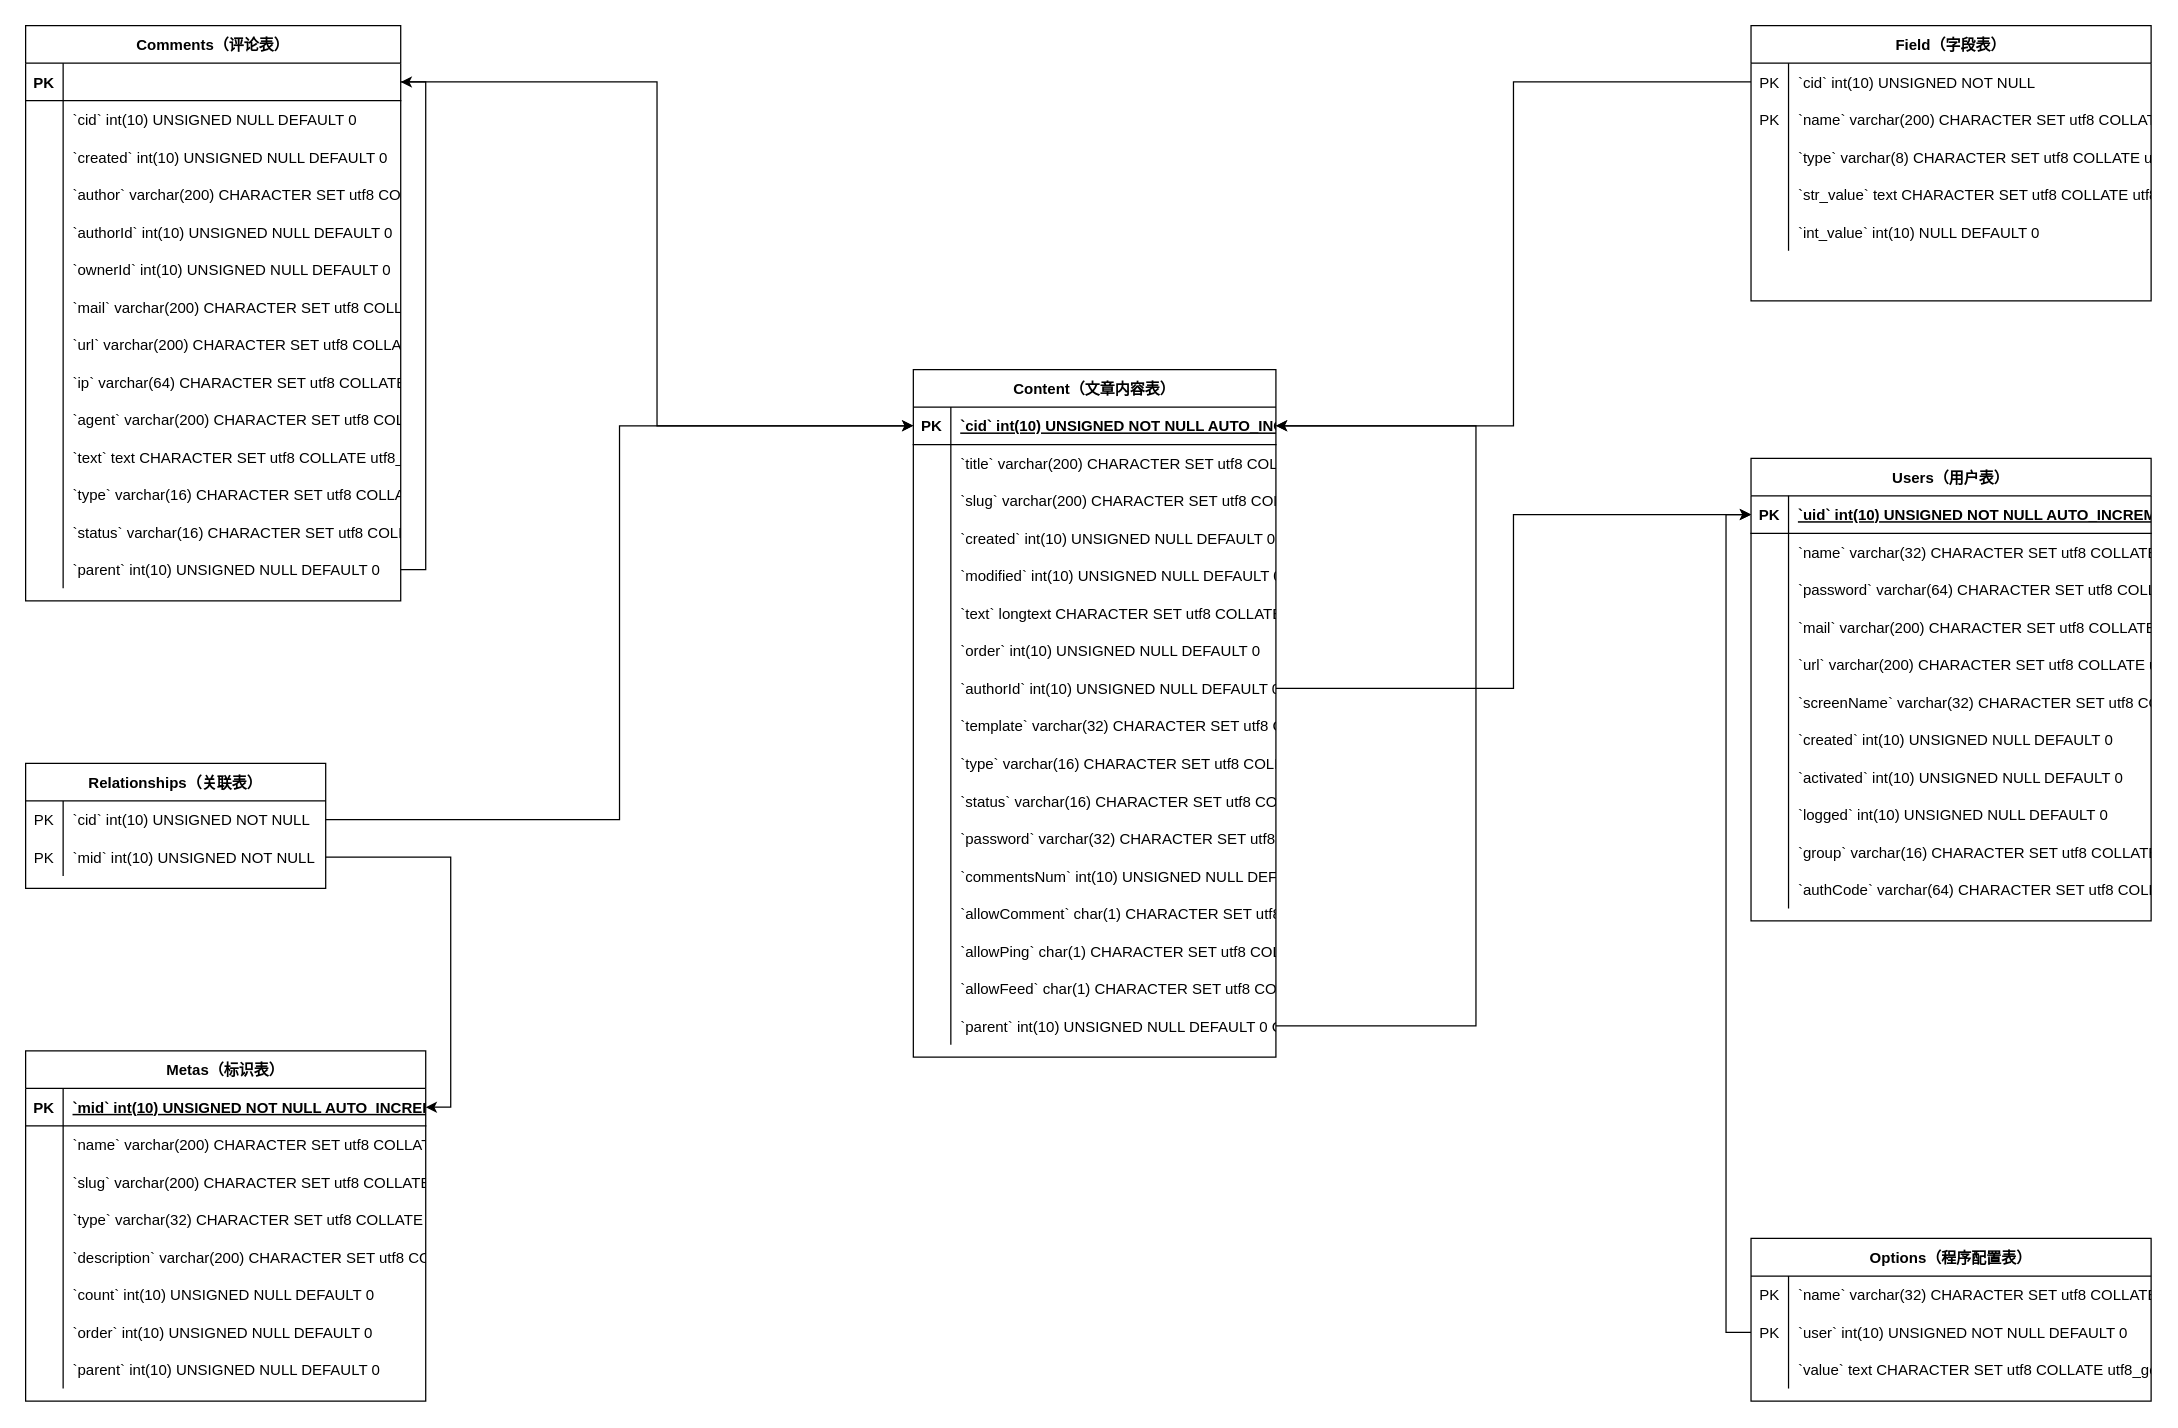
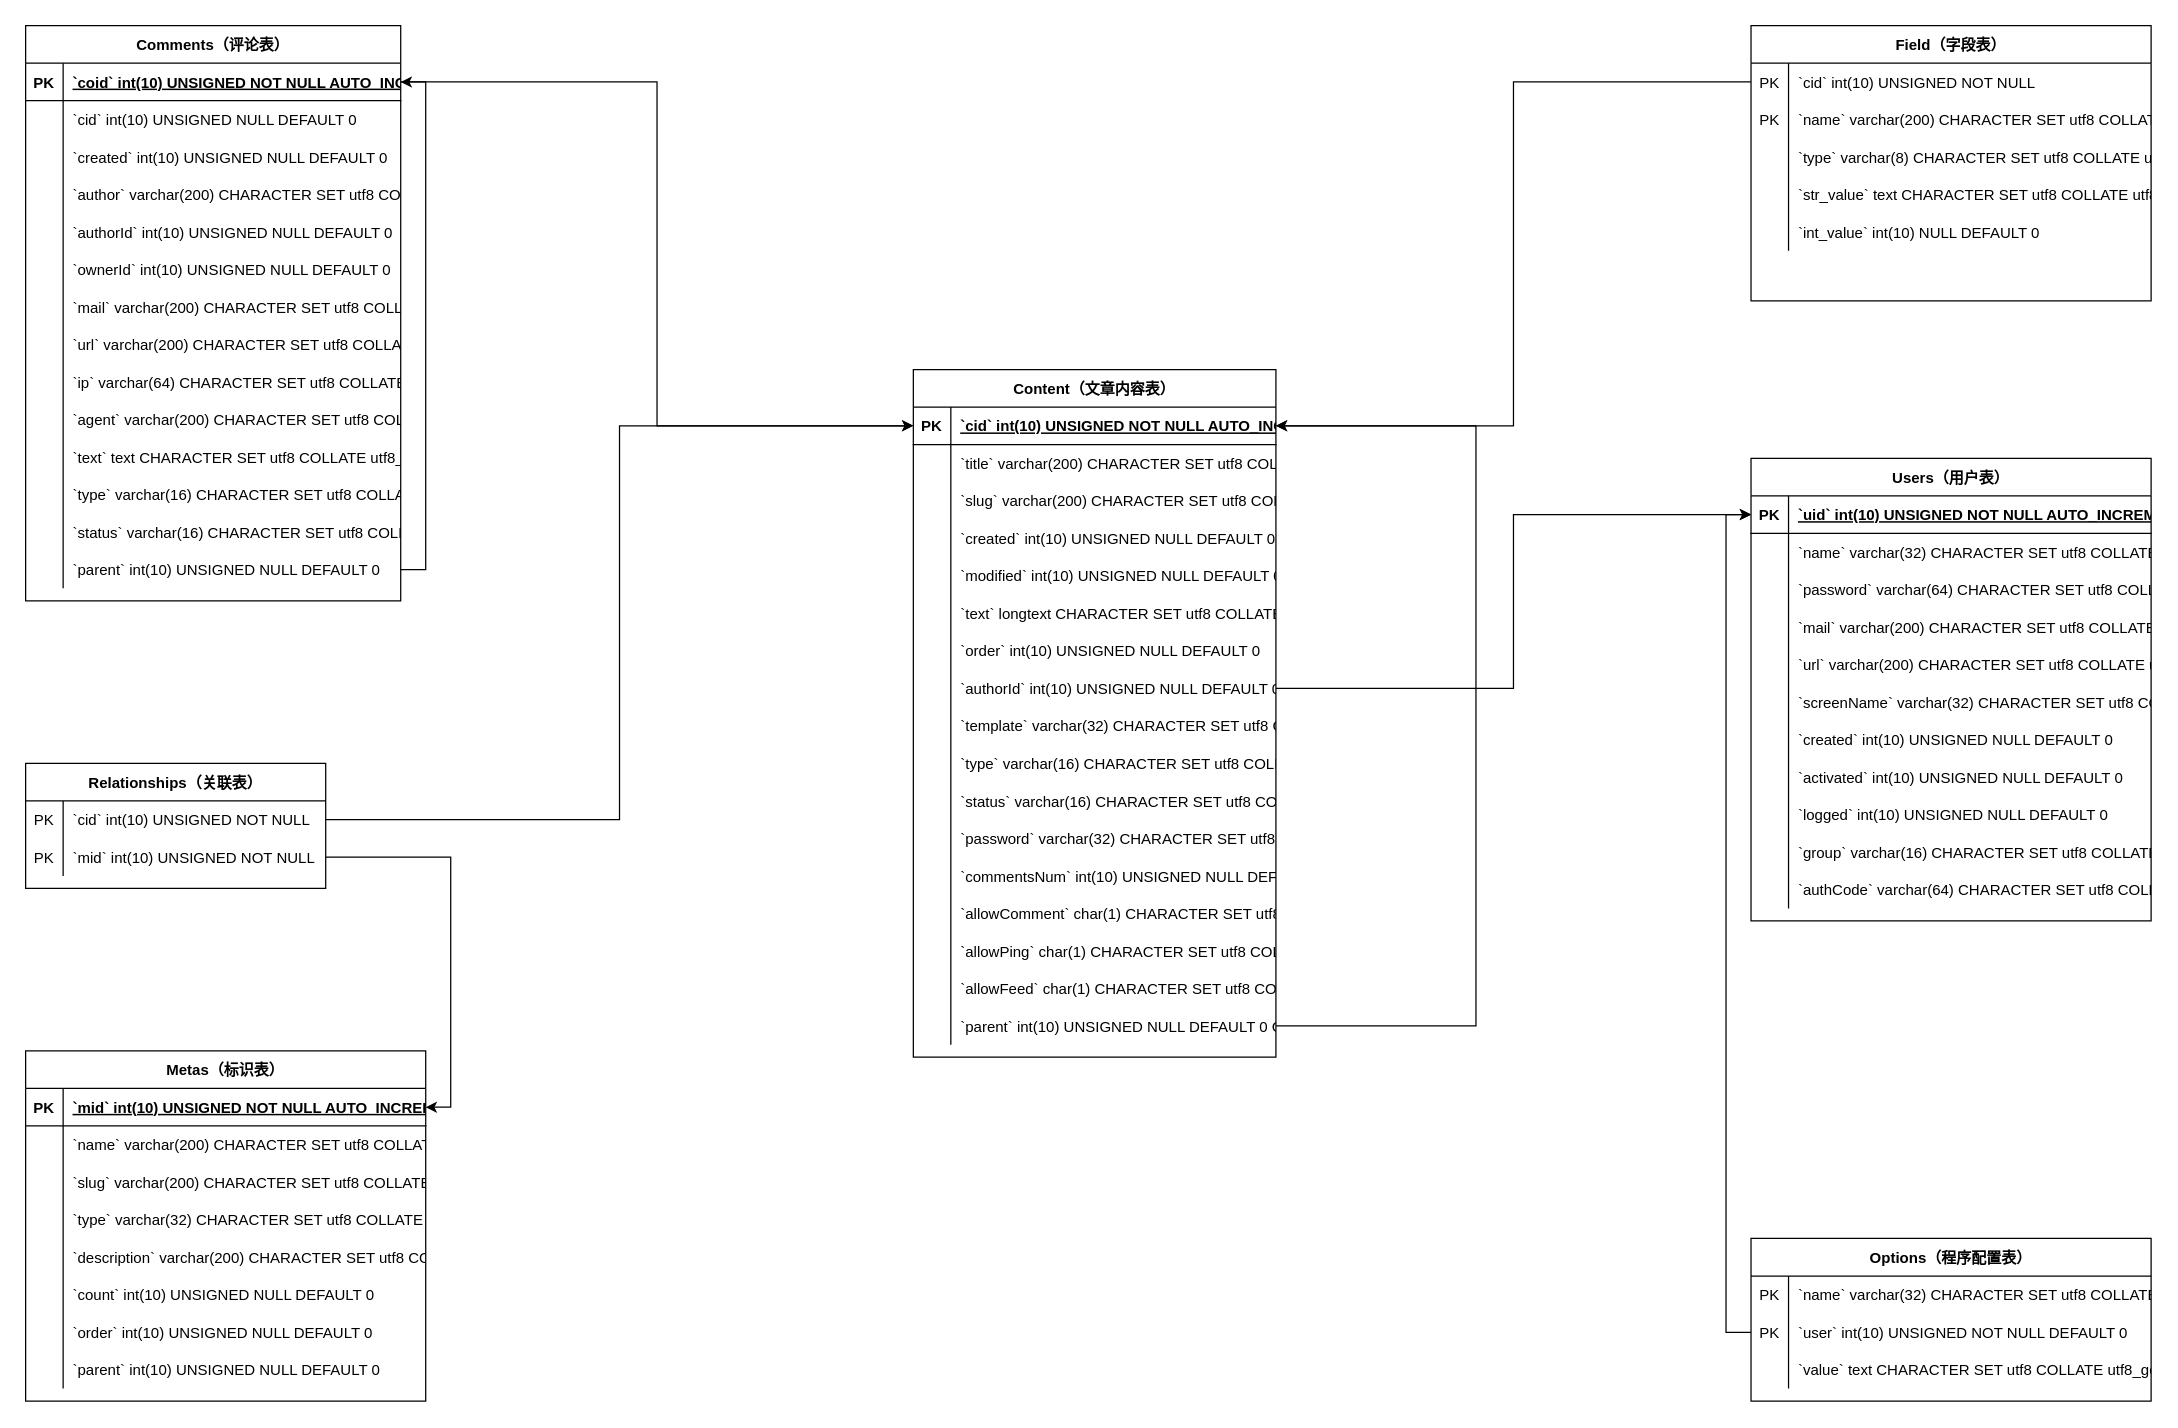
none -> (232, 82)
